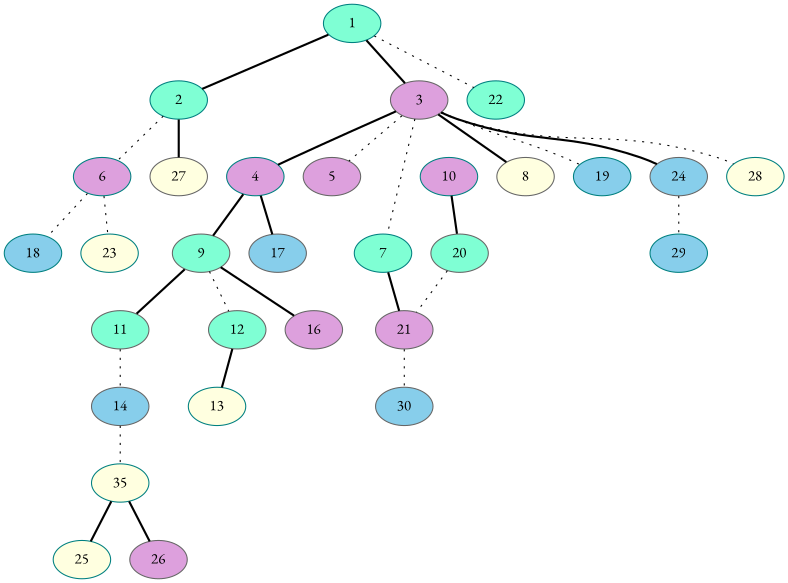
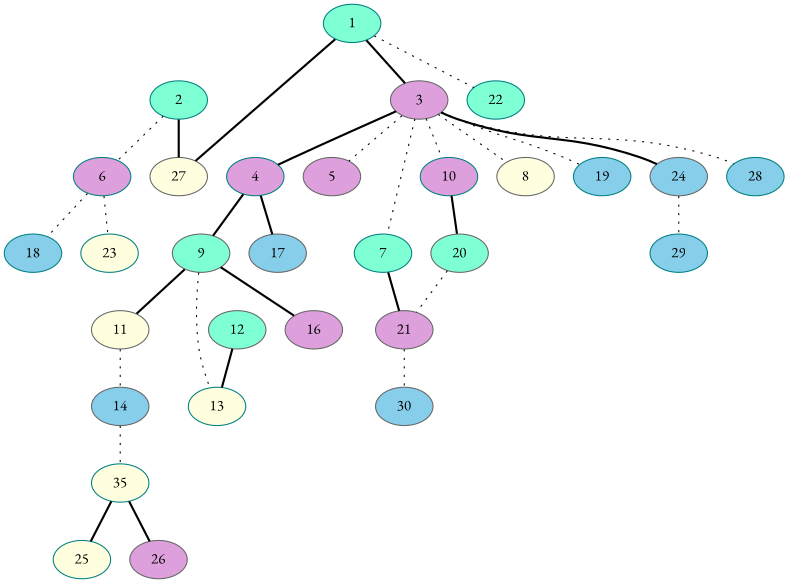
(265, 62) -> (265, 100)
none -> (434, 138)
(472, 138) -> (472, 138)
(755, 177) -> (755, 177)
(219, 291) -> (197, 331)
(120, 330) -> (120, 330)
